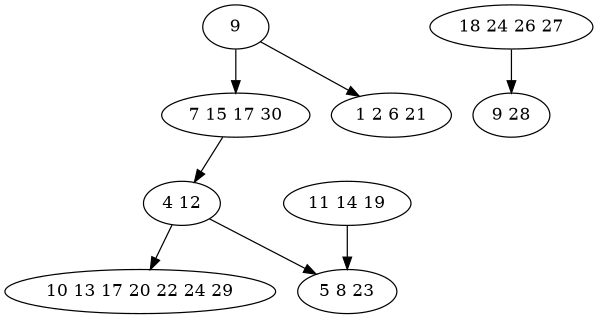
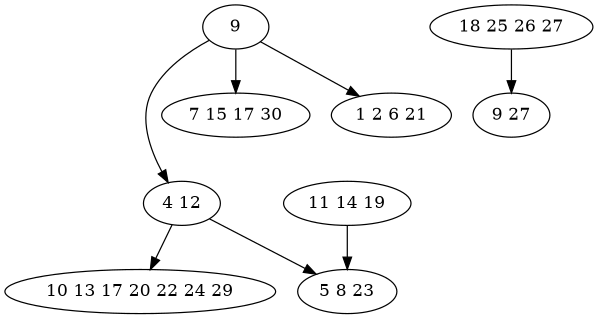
(511, 27) -> (511, 27)
(511, 115) -> (511, 115)
(212, 154) -> (151, 95)
